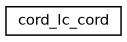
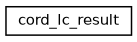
(64, 21) -> (69, 21)
